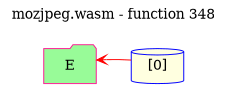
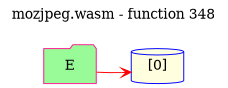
(119, 60) -> (109, 73)
